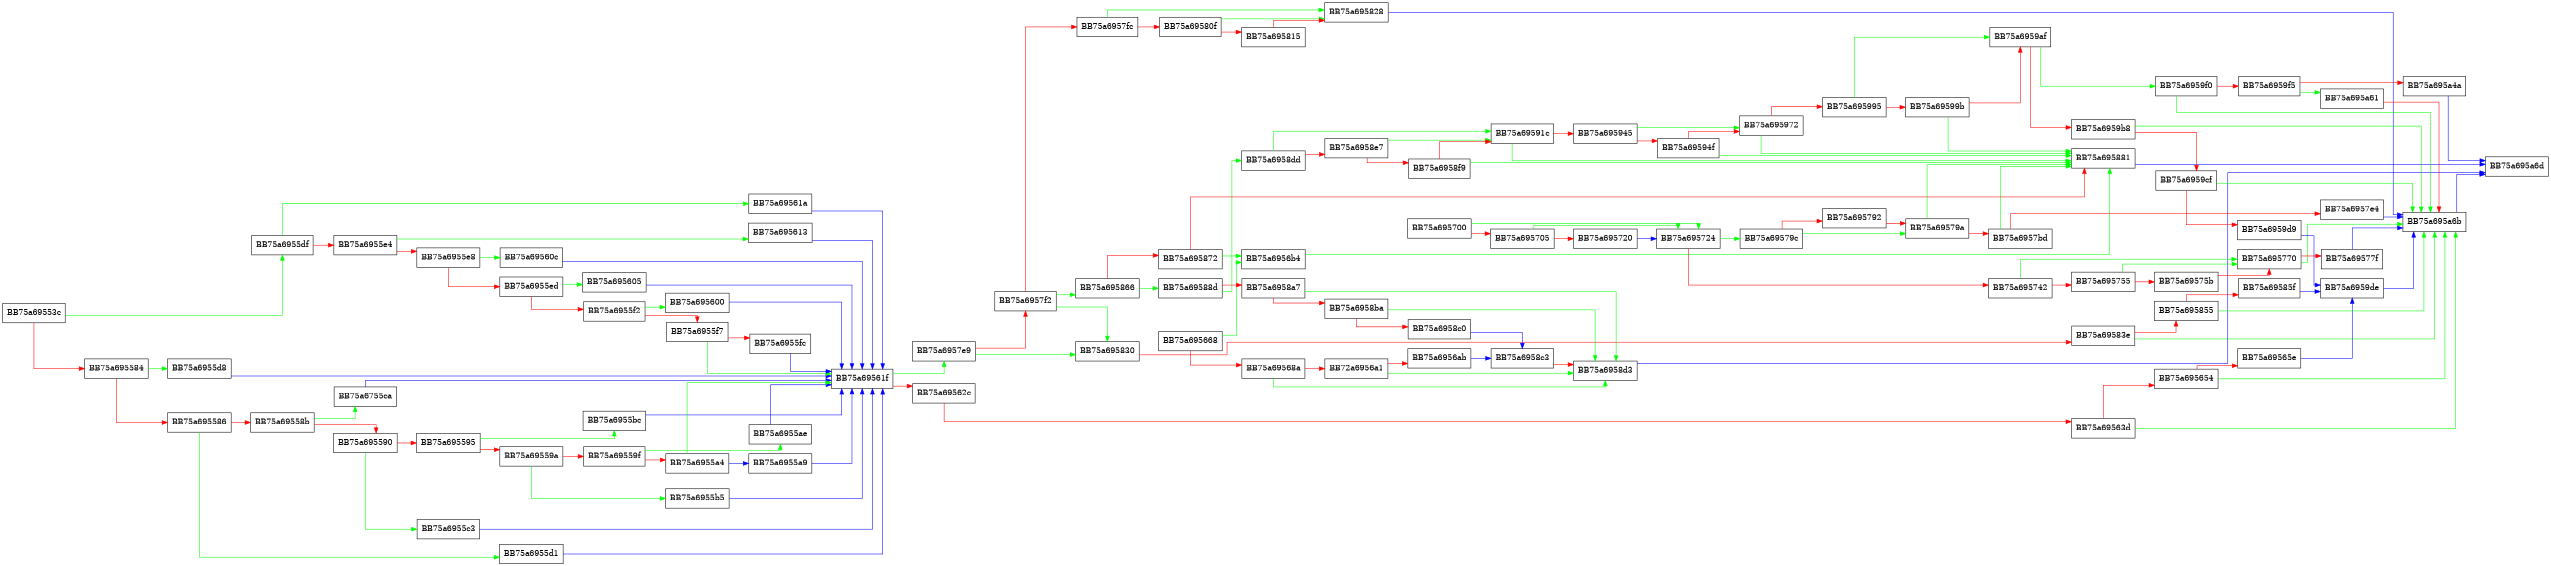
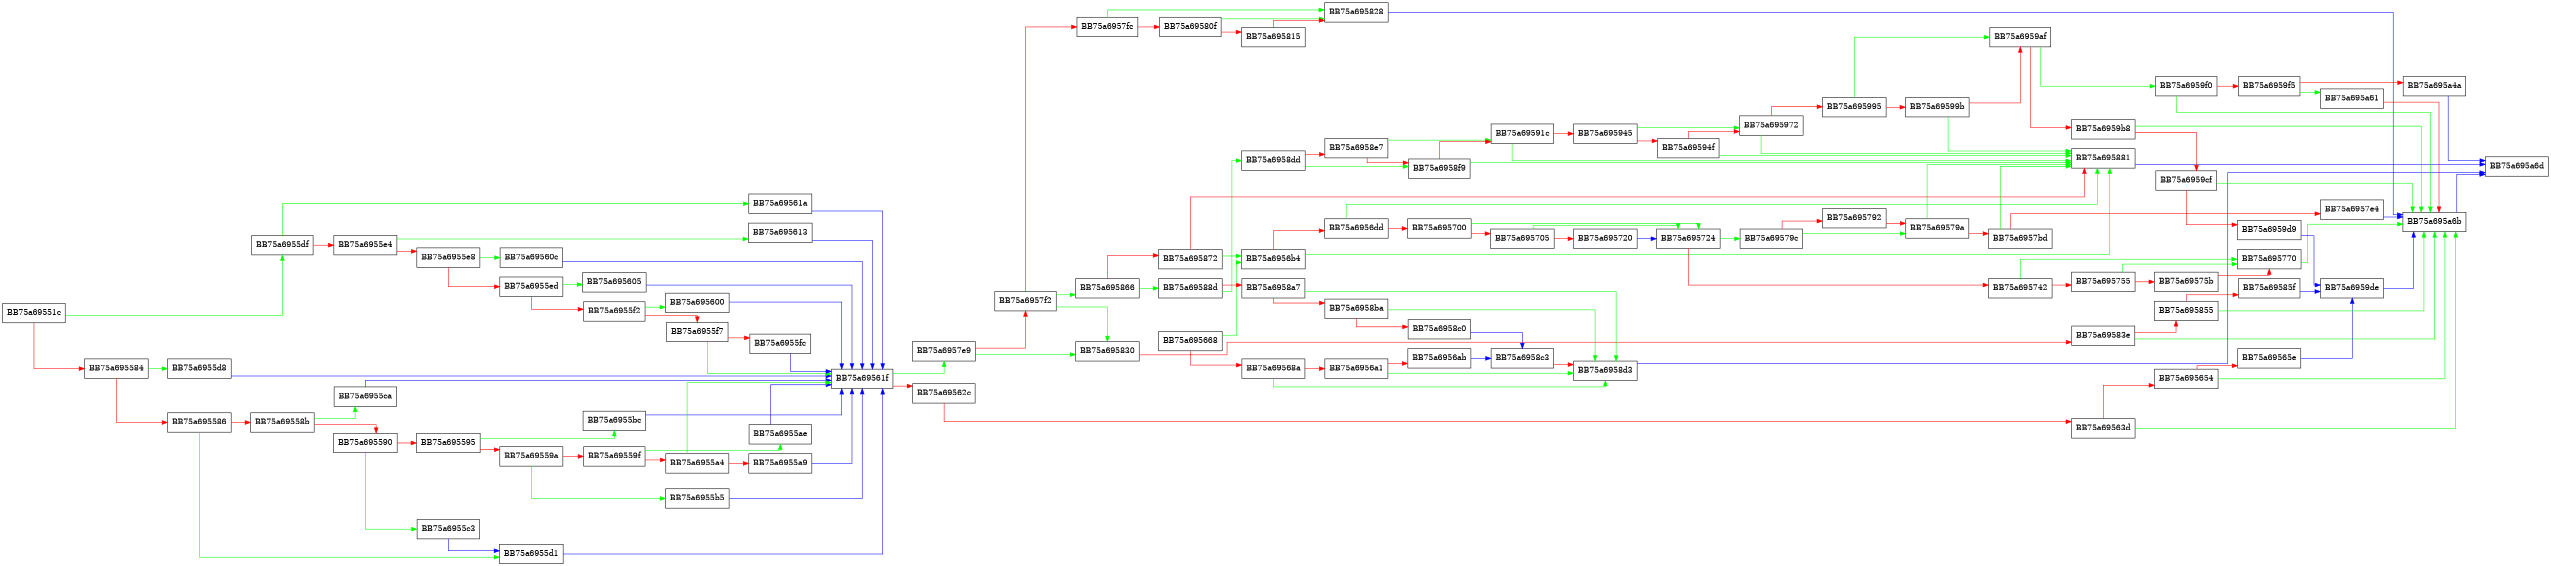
(1370, 131) -> (1354, 167)
none -> (1356, 228)
(2352, 259) -> none
(34, 313) -> (34, 313)
(1356, 369) -> (1356, 369)
(365, 397) -> (365, 397)
(736, 463) -> (736, 463)
(744, 529) -> (465, 551)
